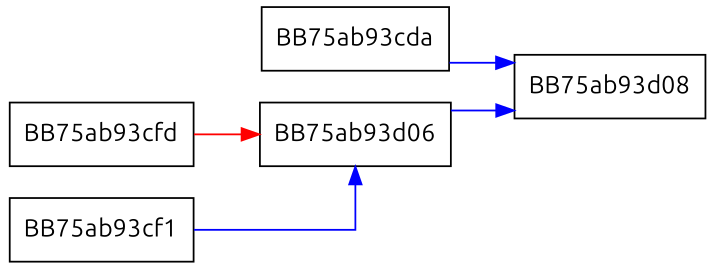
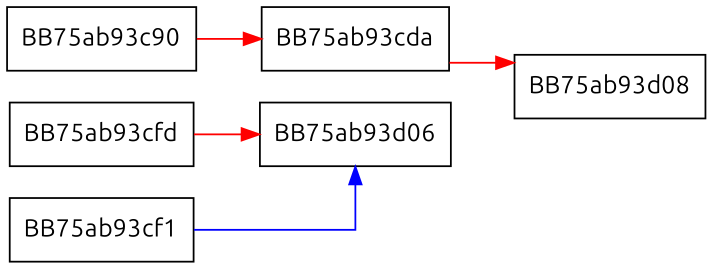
none -> (102, 39)
(473, 63) -> (473, 63)
(474, 111) -> none
